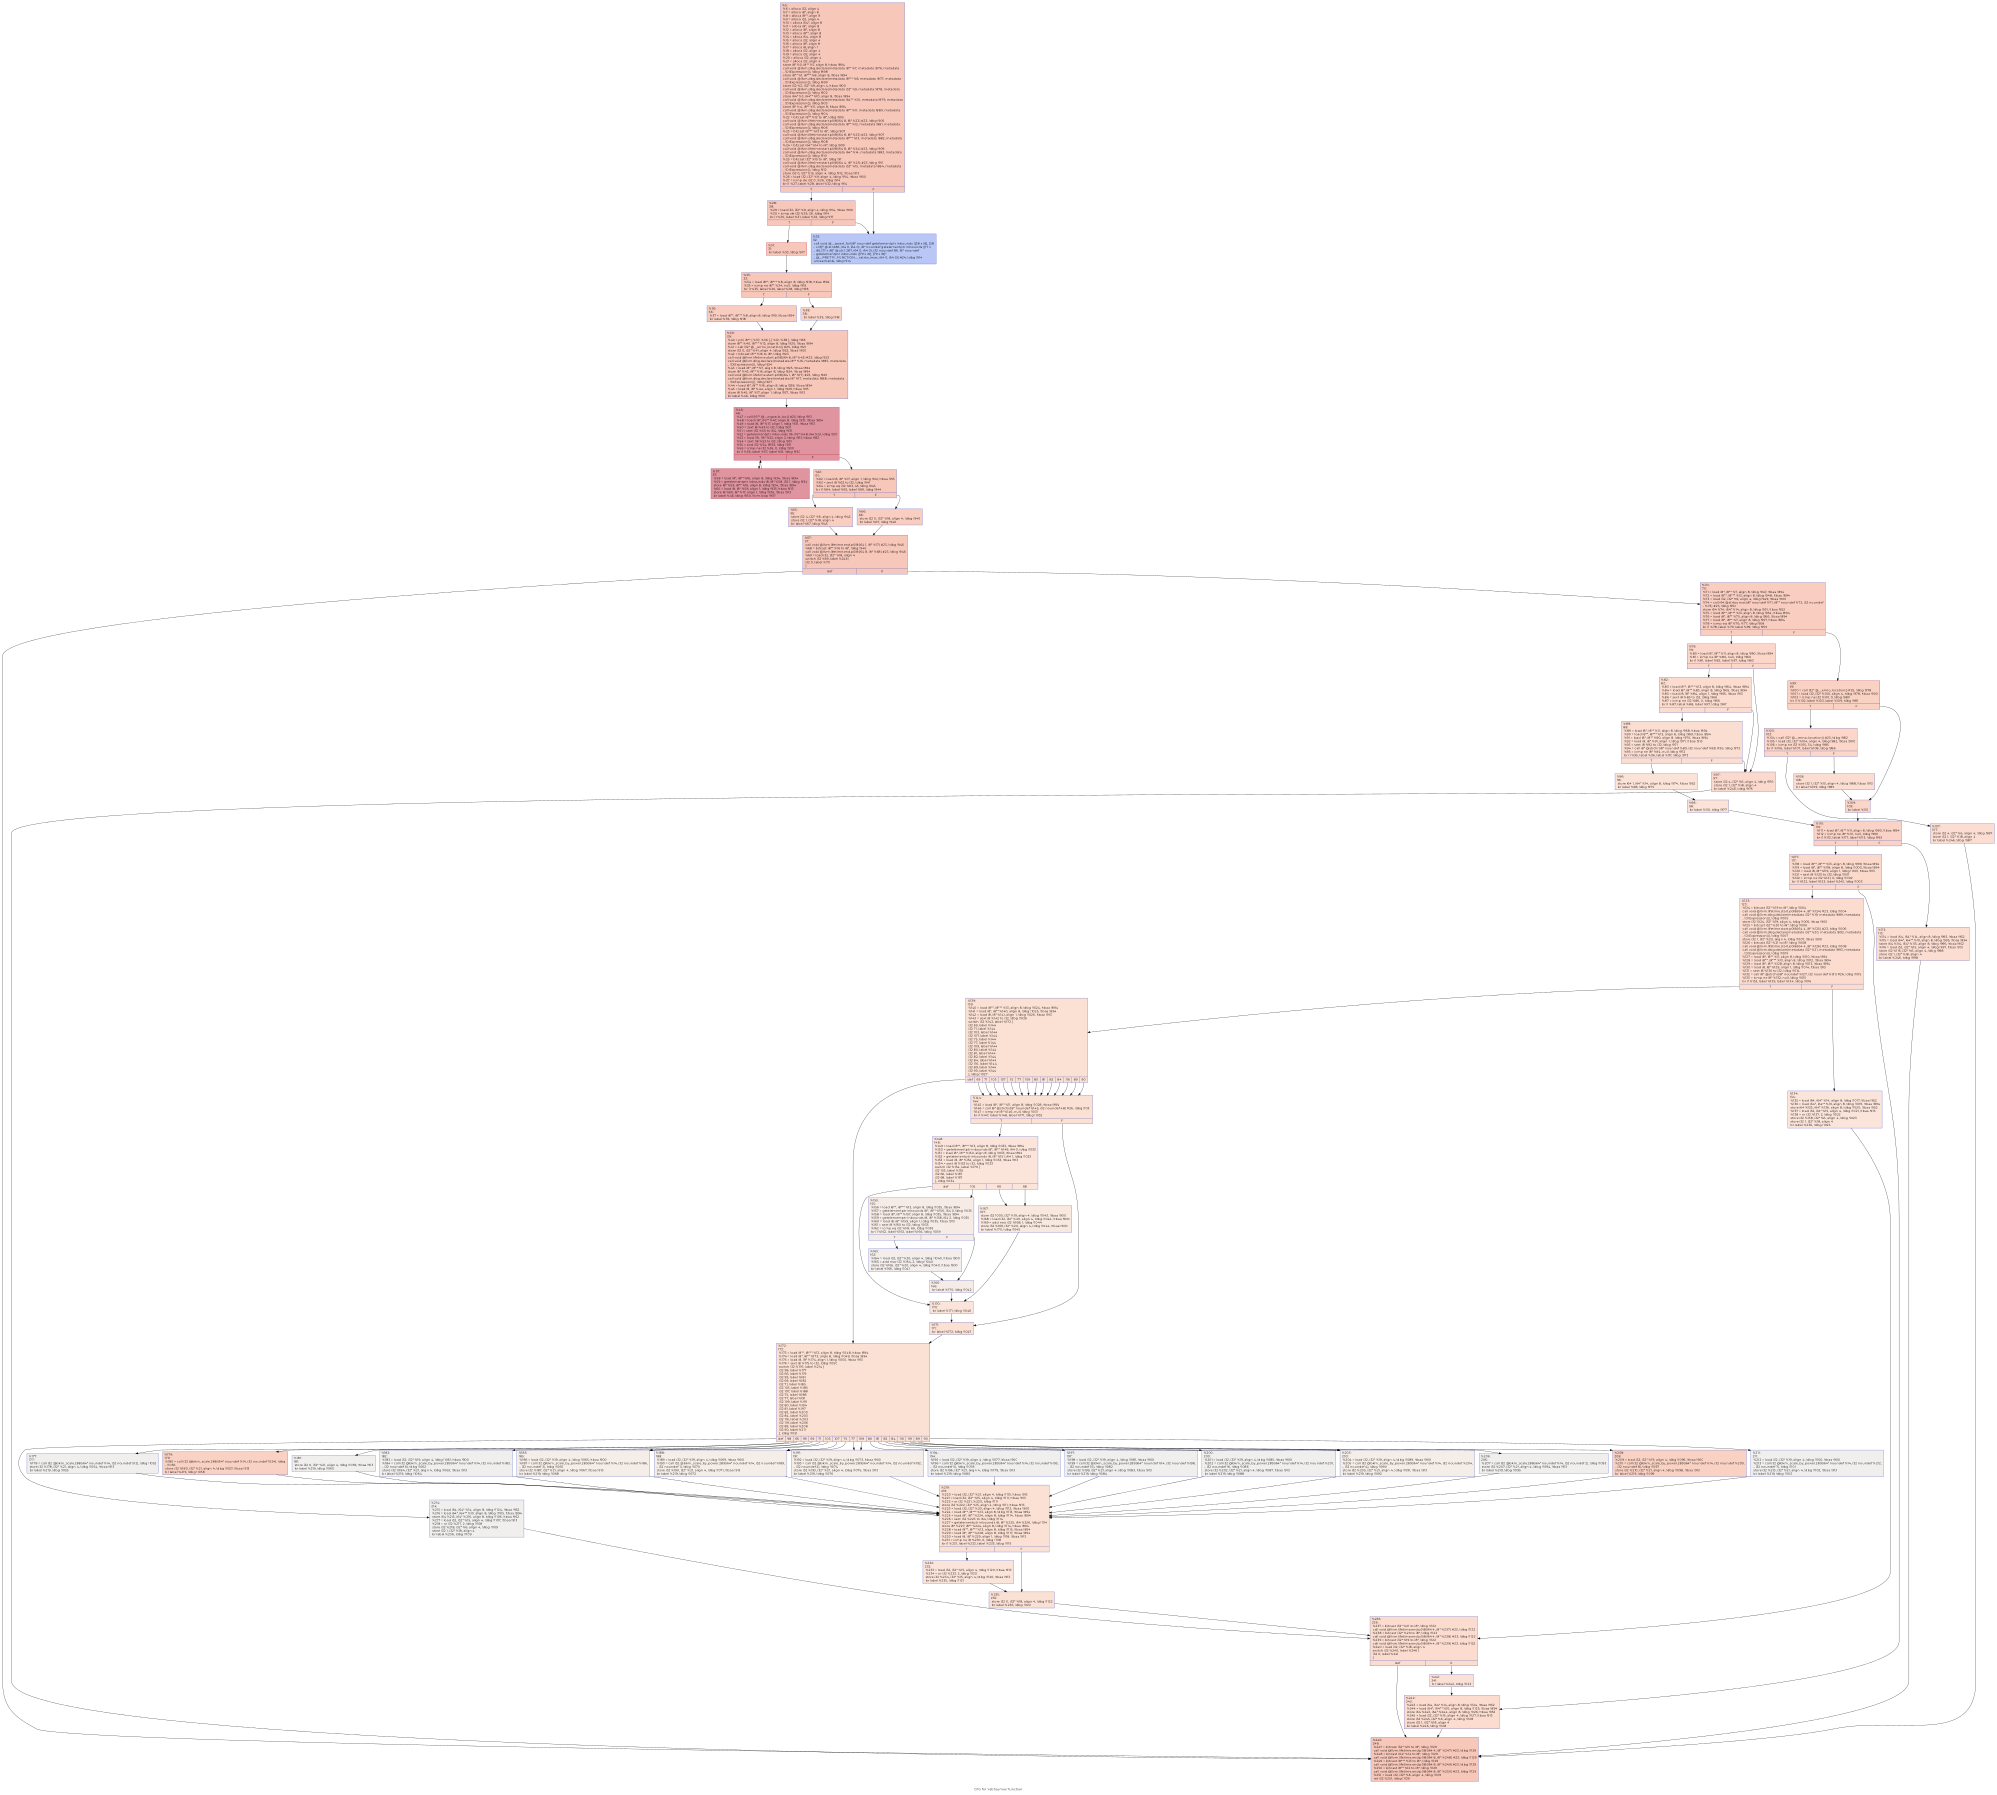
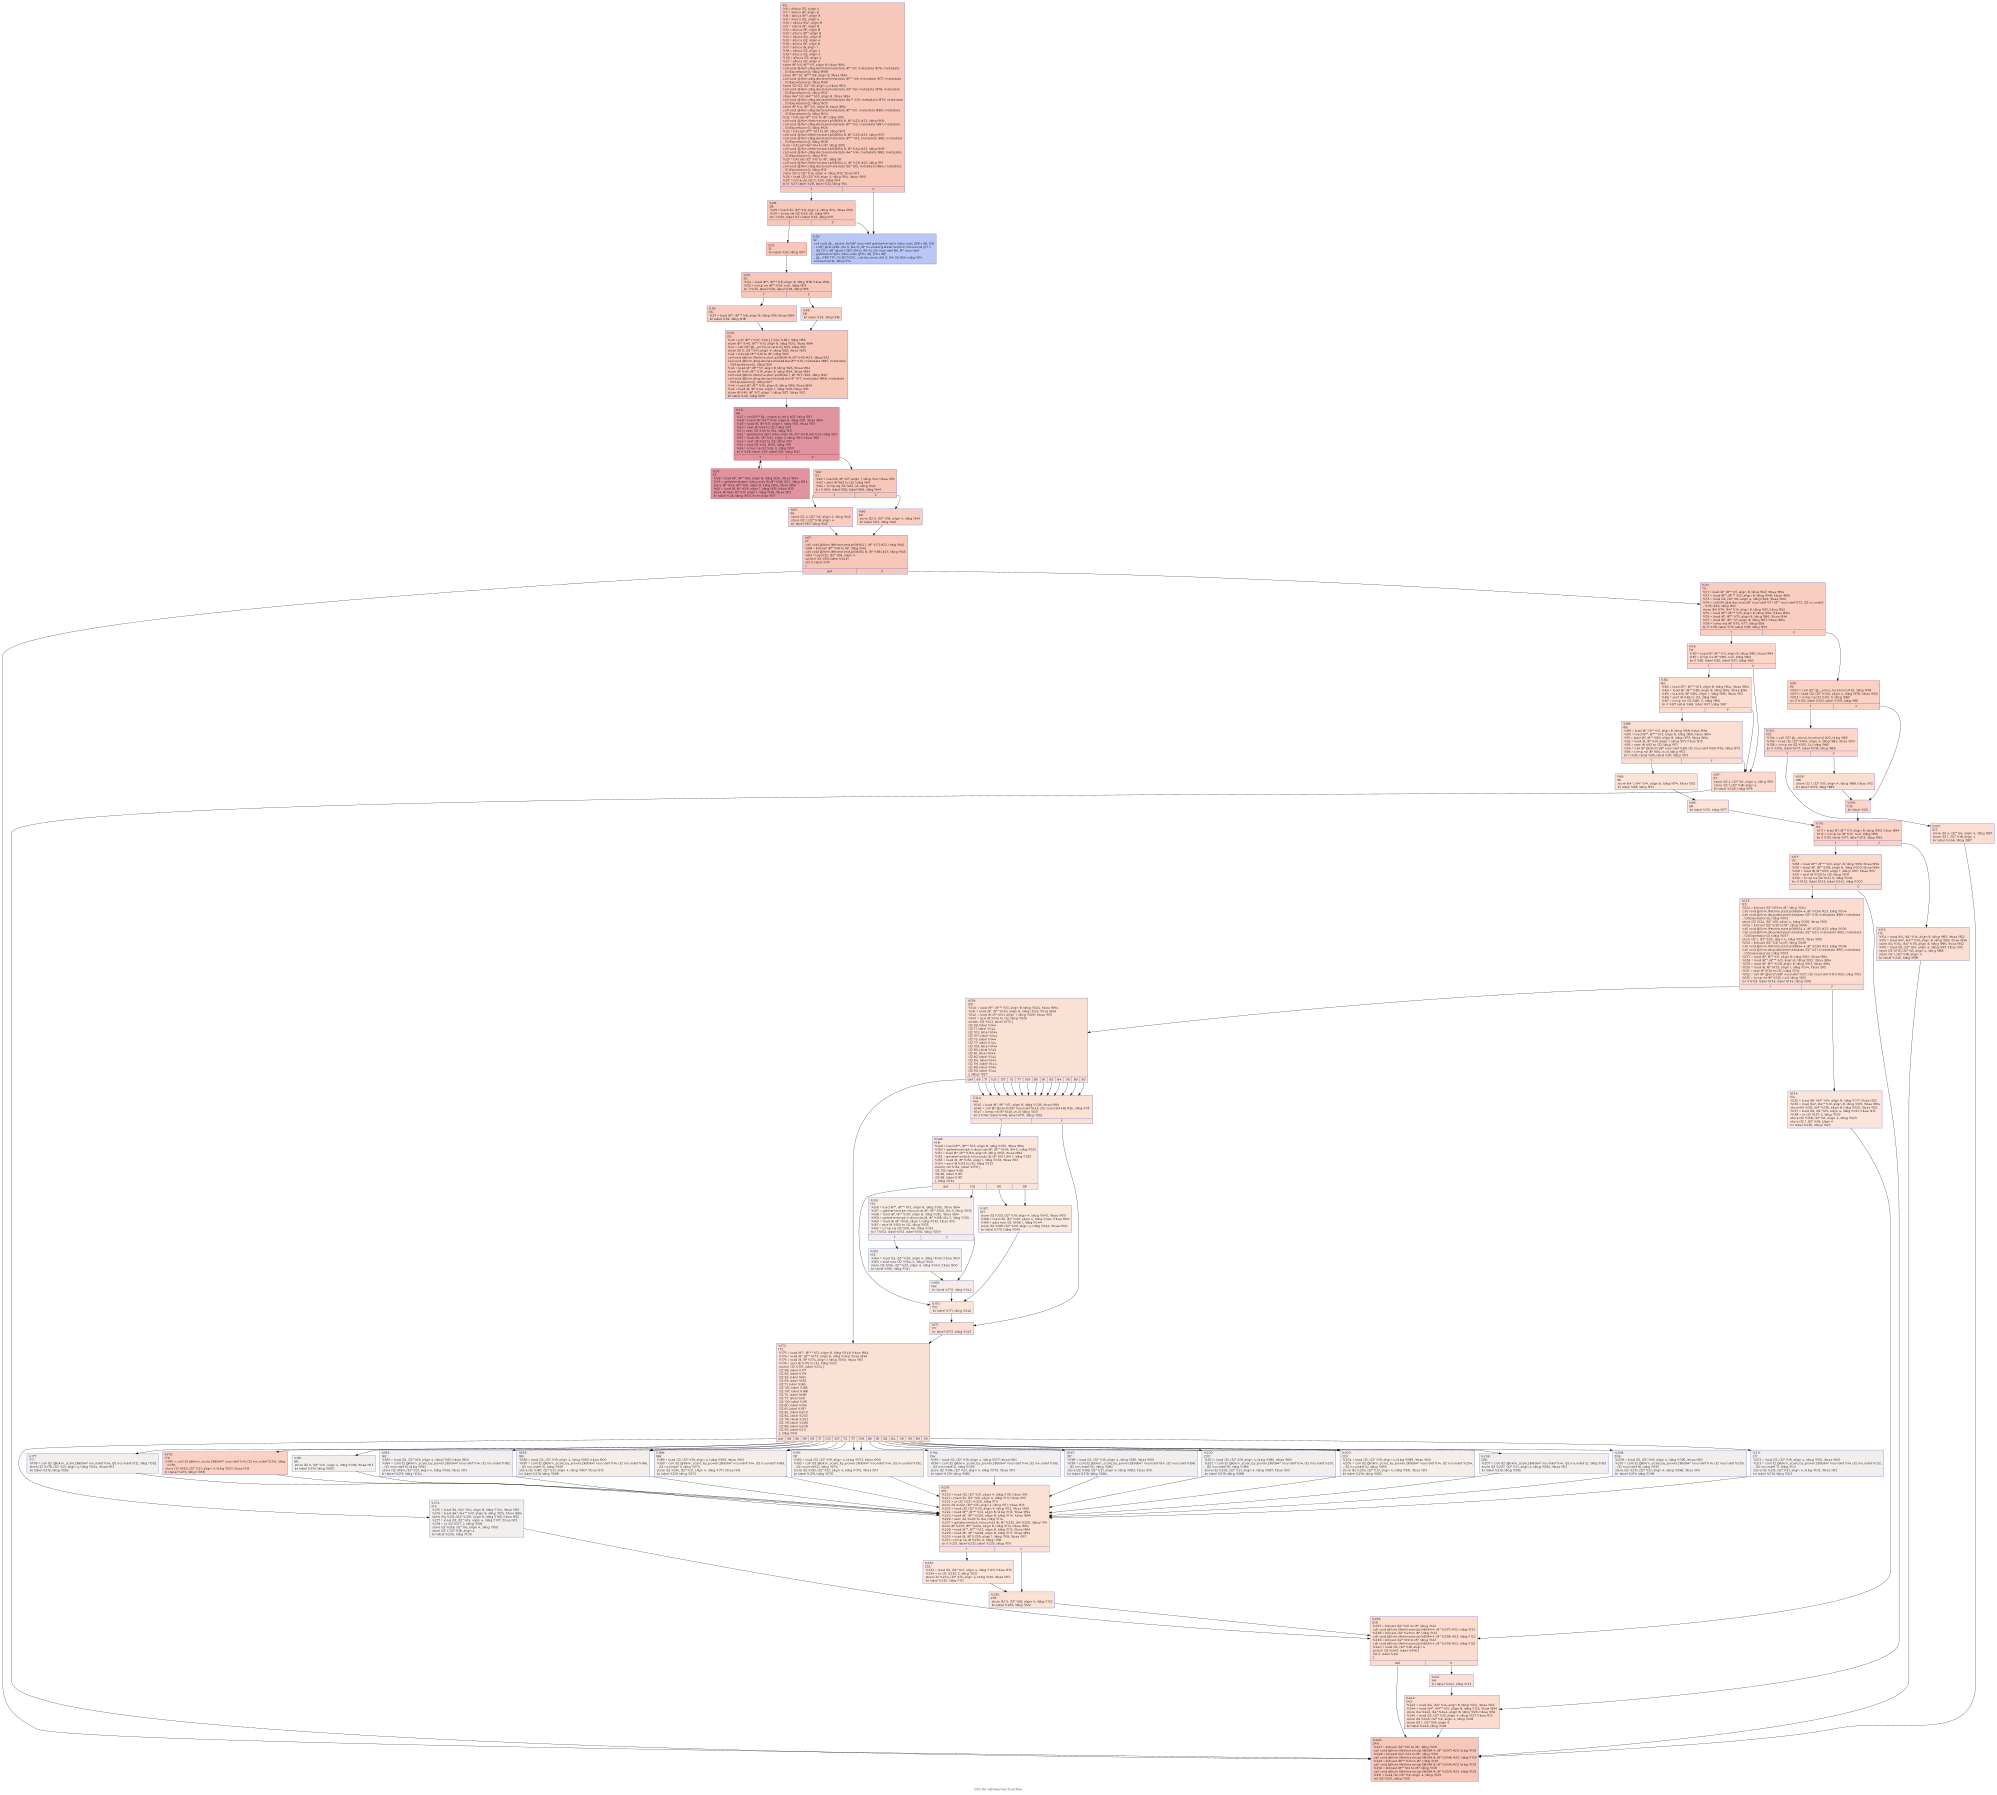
(1680, 1463) -> (1680, 1463)
